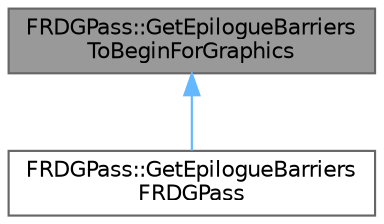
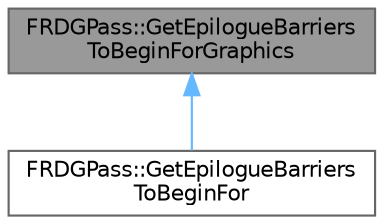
(192, 183) -> (192, 183)
